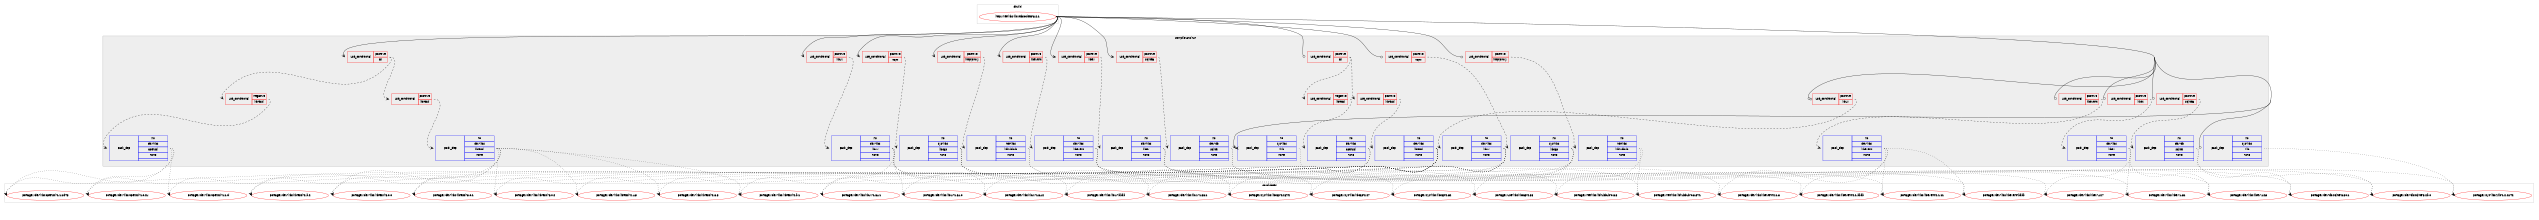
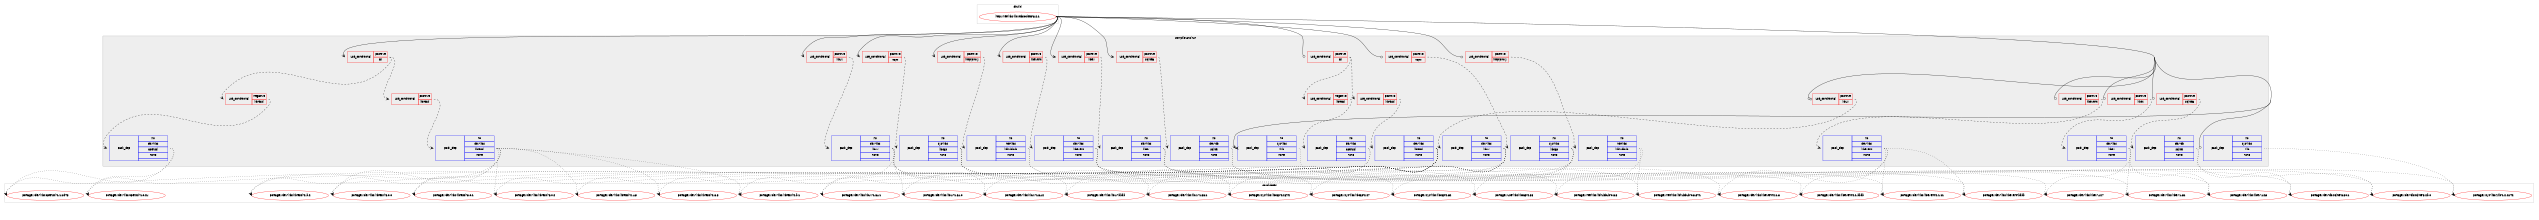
(209, 195) -> none
